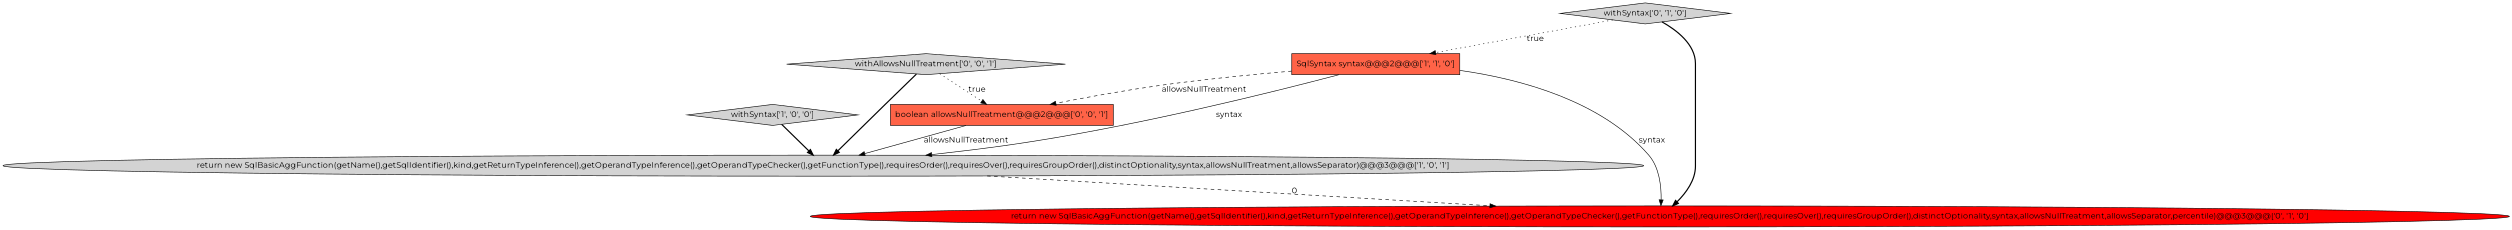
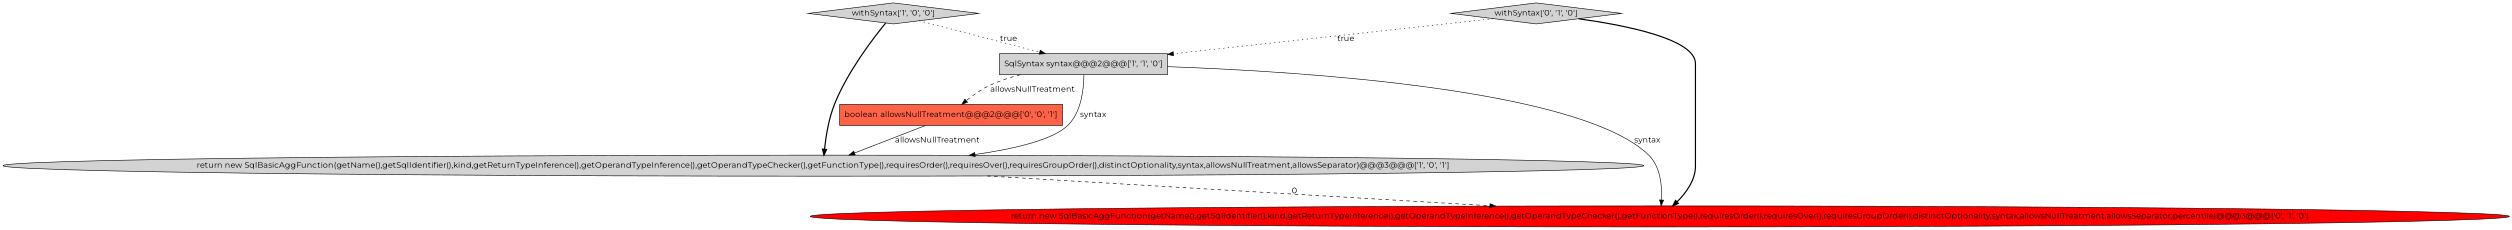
none -> (979, 36)
(926, 64) -> none
(1376, 64) -> (1084, 64)
